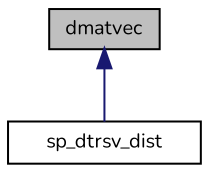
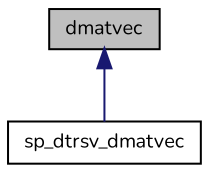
(104, 143) -> (104, 143)
